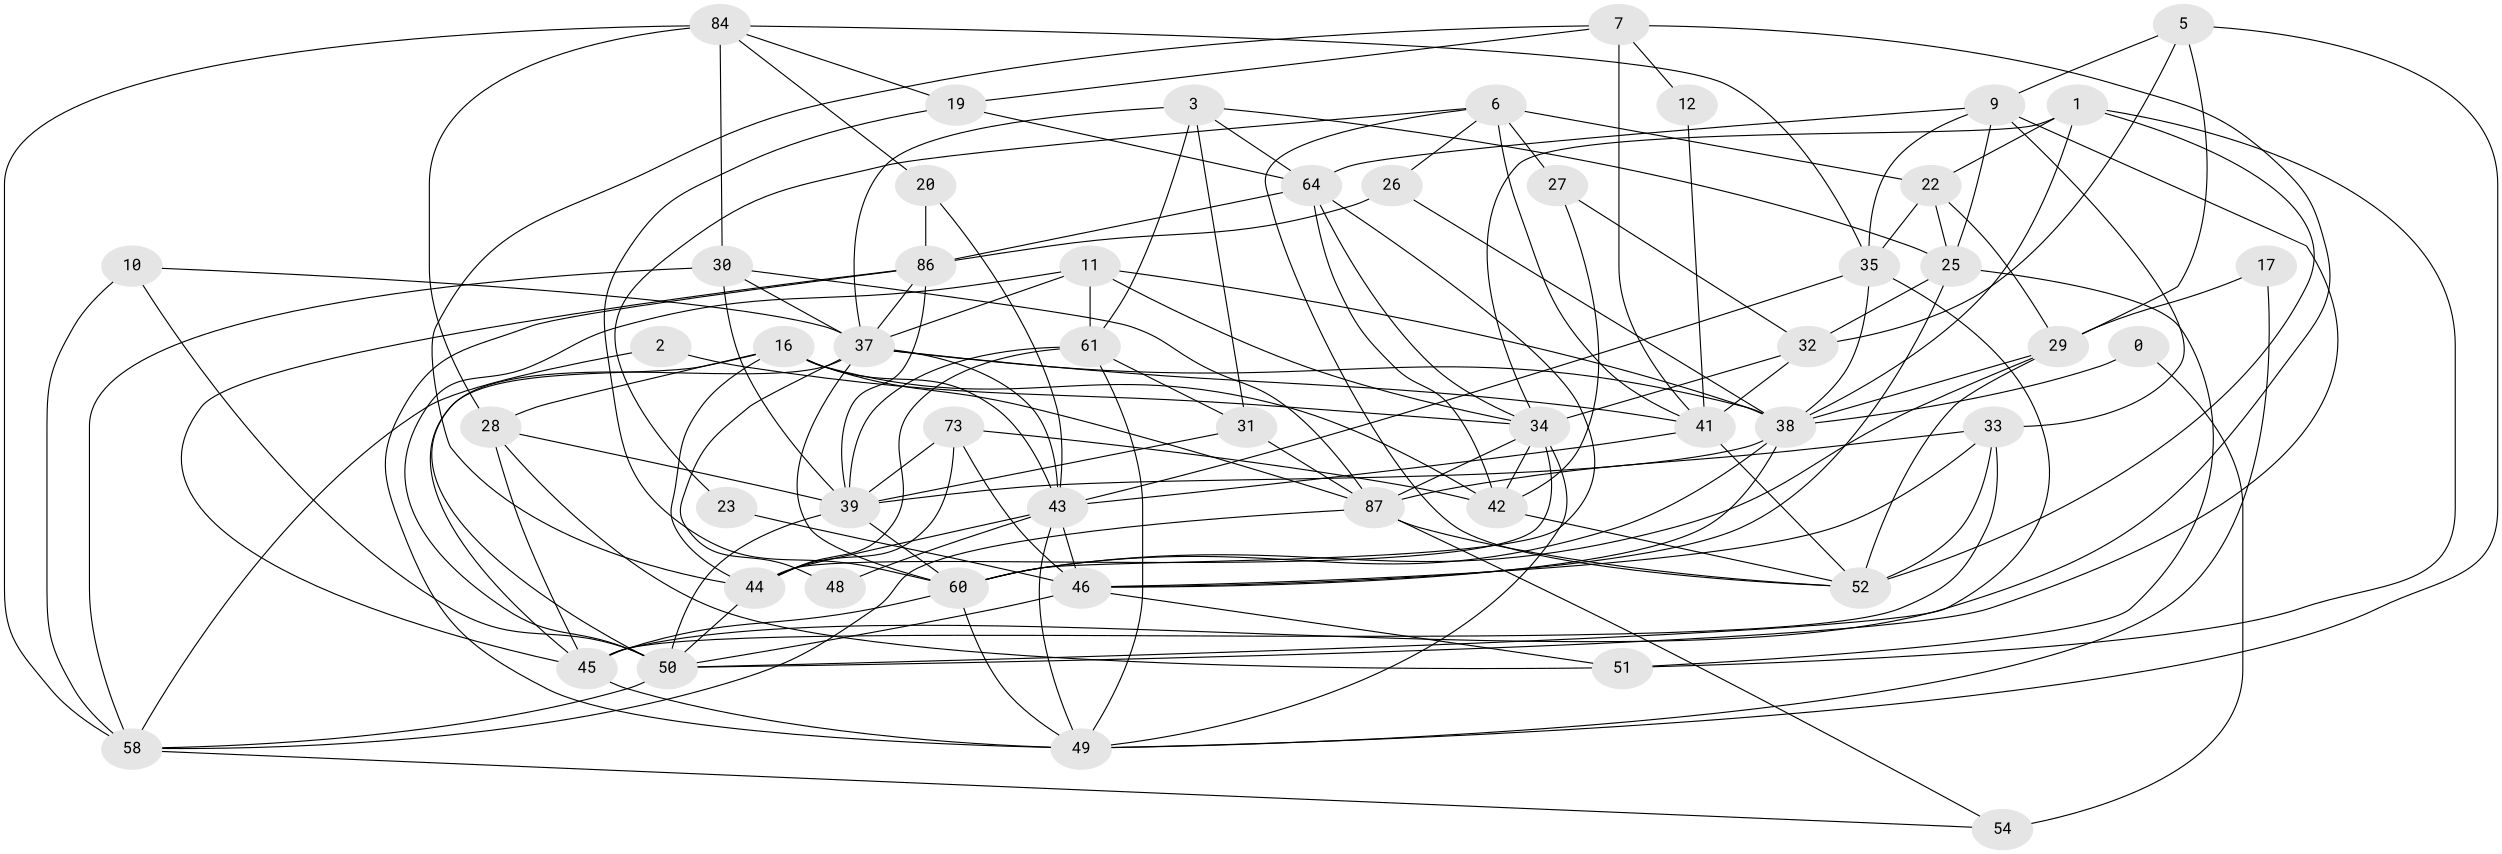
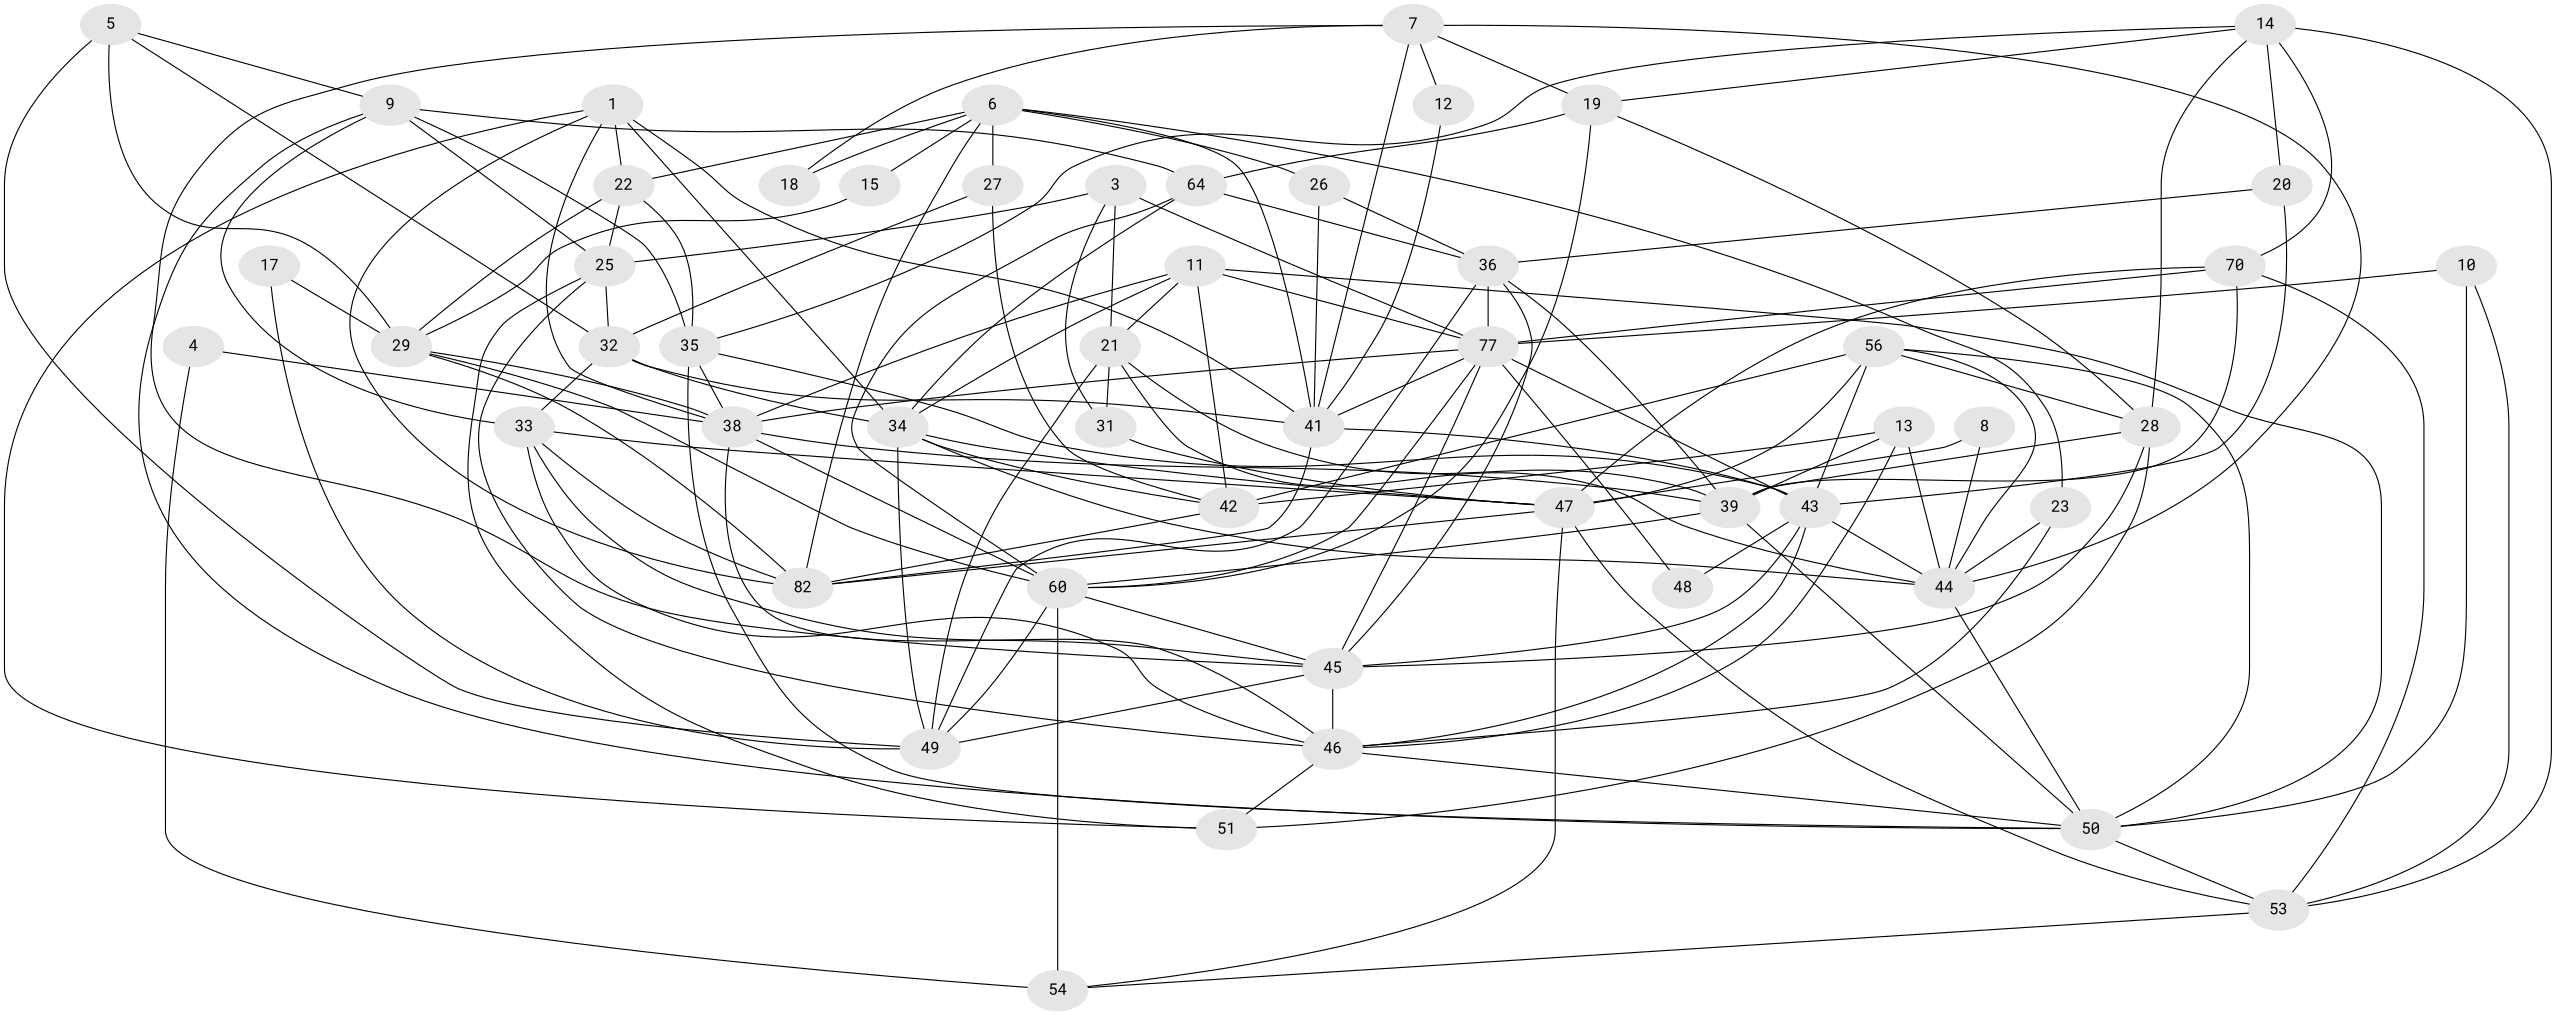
(720, 25) -> (2265, 25)
(1253, 145) -> none
none -> (789, 186)
none -> (870, 186)
none -> (1888, 243)
(722, 266) -> (2235, 266)
(926, 266) -> (1488, 266)
none -> (960, 272)
(1580, 301) -> (1316, 311)
(661, 347) -> none
(784, 347) -> (1874, 347)
(864, 347) -> (1488, 347)
(1090, 347) -> (1110, 347)
(2139, 347) -> (193, 347)
(1386, 359) -> (1212, 387)
none -> (569, 385)
(954, 427) -> (1904, 427)
none -> (1985, 427)
(1031, 471) -> none
(1374, 508) -> (1564, 508)
none -> (2002, 548)
(1860, 588) -> (803, 588)
(1041, 620) -> (1601, 640)
none -> (1333, 709)
(132, 749) -> (2279, 910)
none -> (1058, 780)
